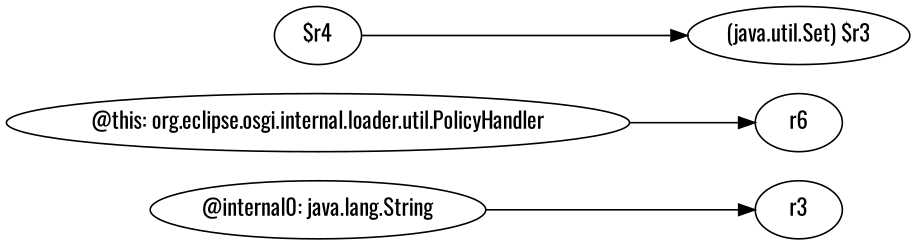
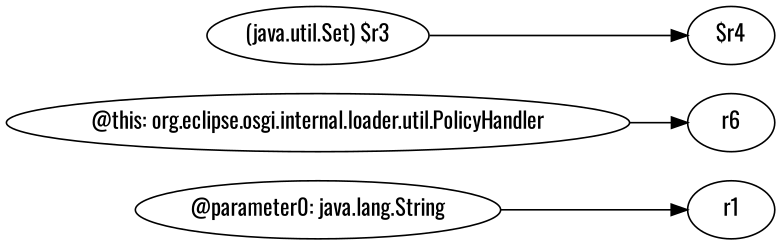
(516, 36) -> (550, 36)
(318, 210) -> (318, 210)
(799, 210) -> (731, 210)
